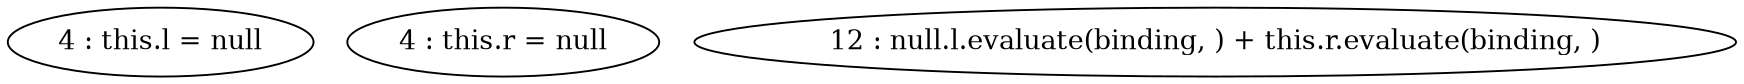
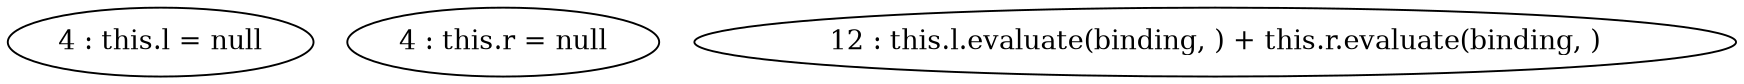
(1215, 42) -> (1215, 42)
